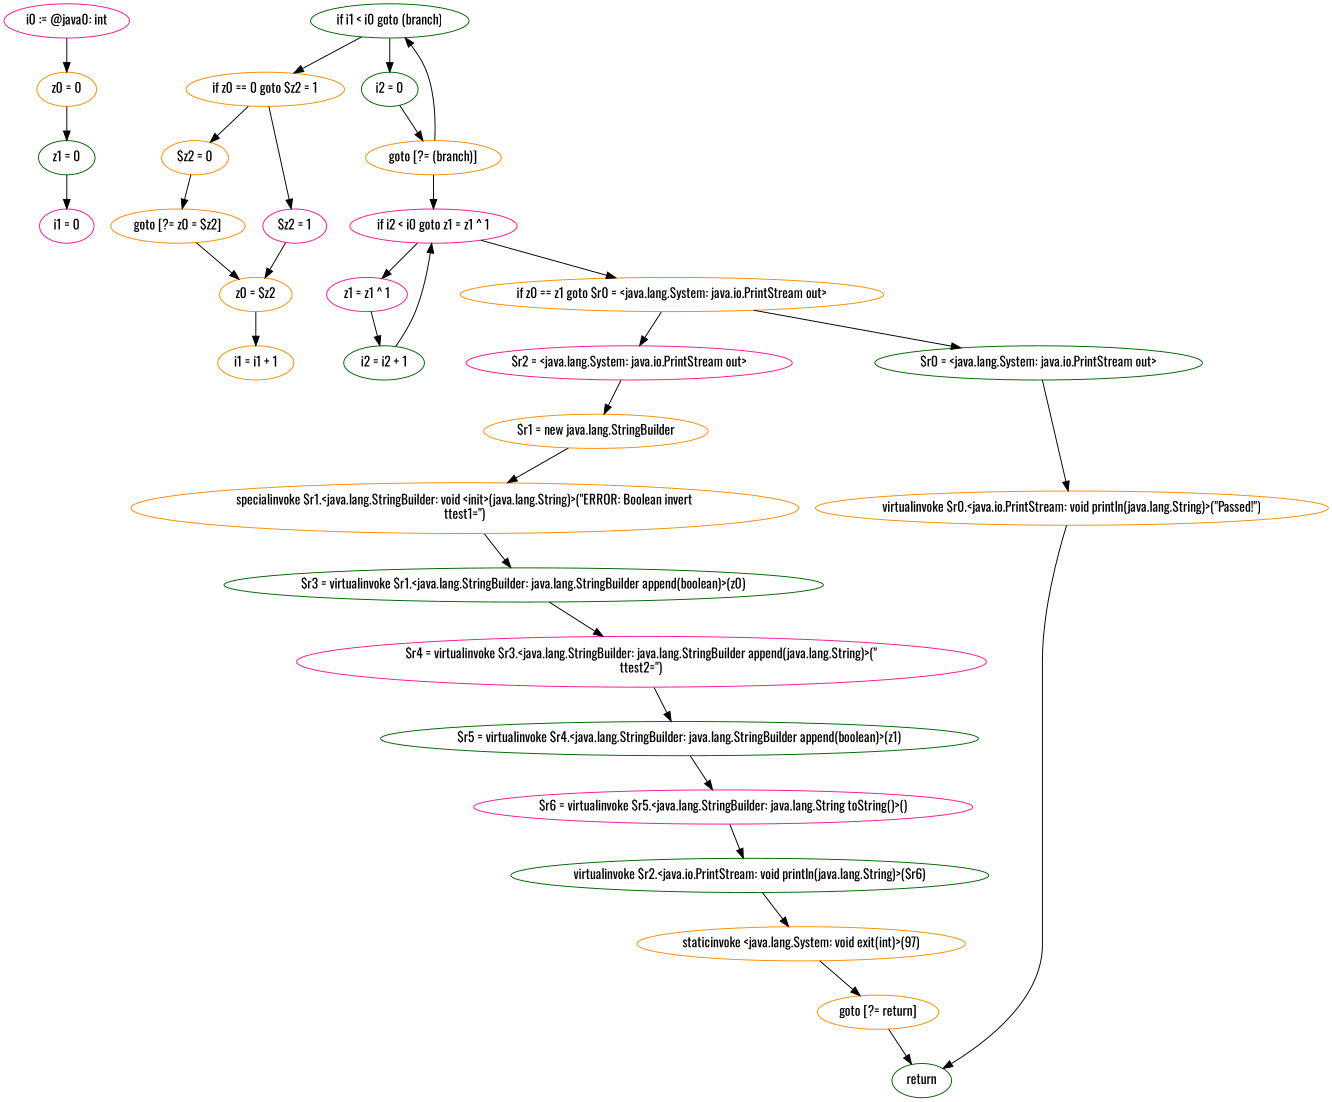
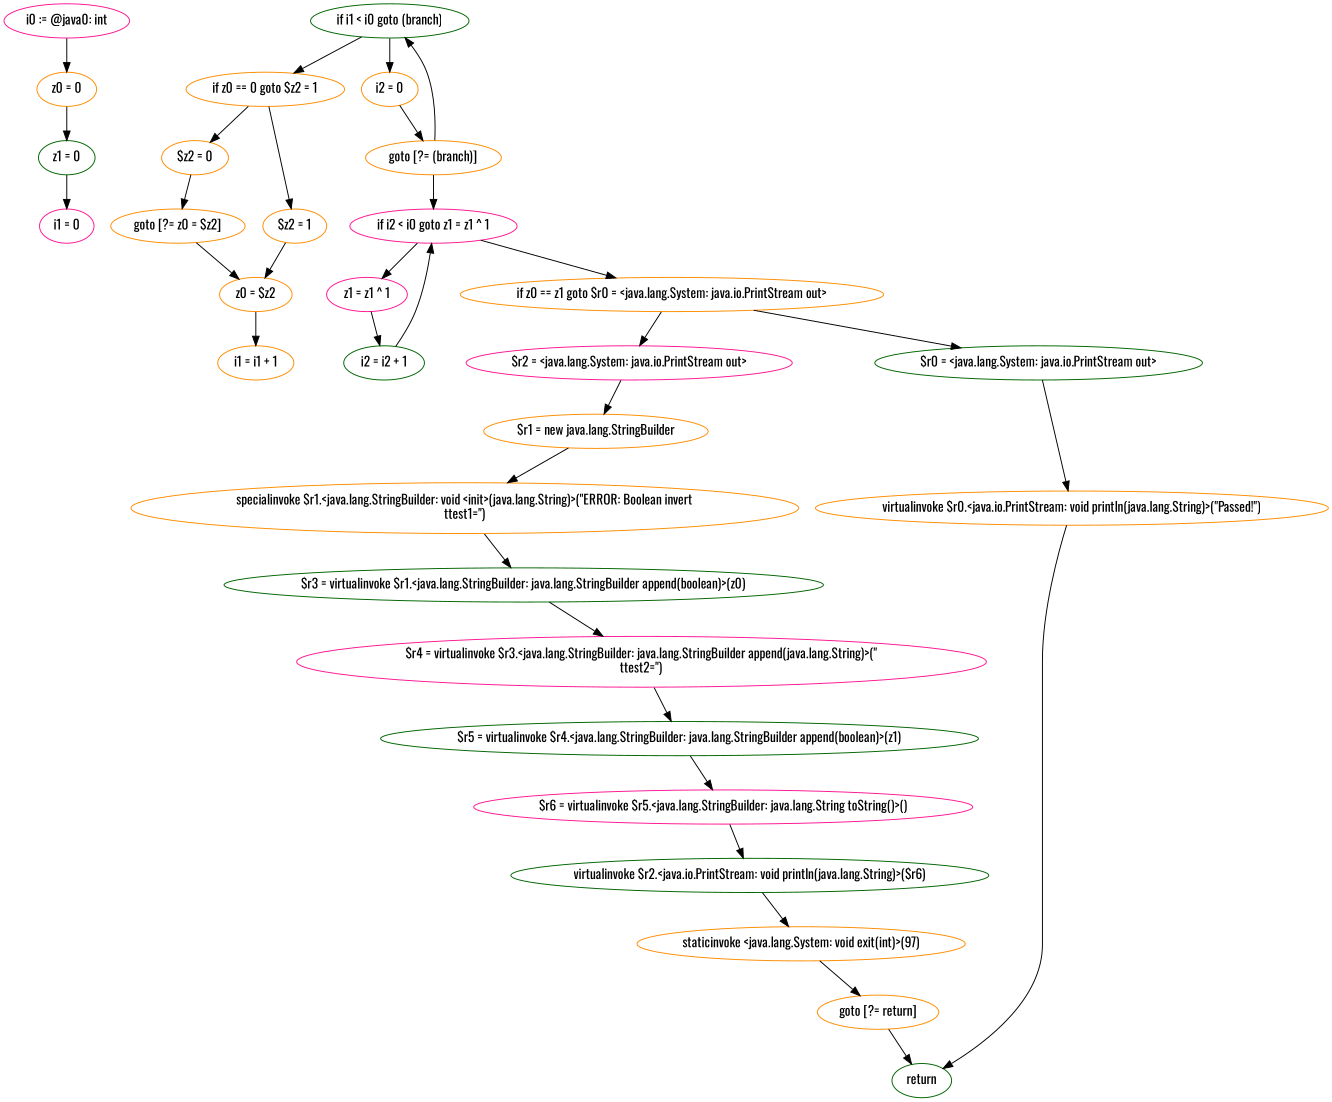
(390, 89) -> (390, 89)
(295, 226) -> (295, 226)
